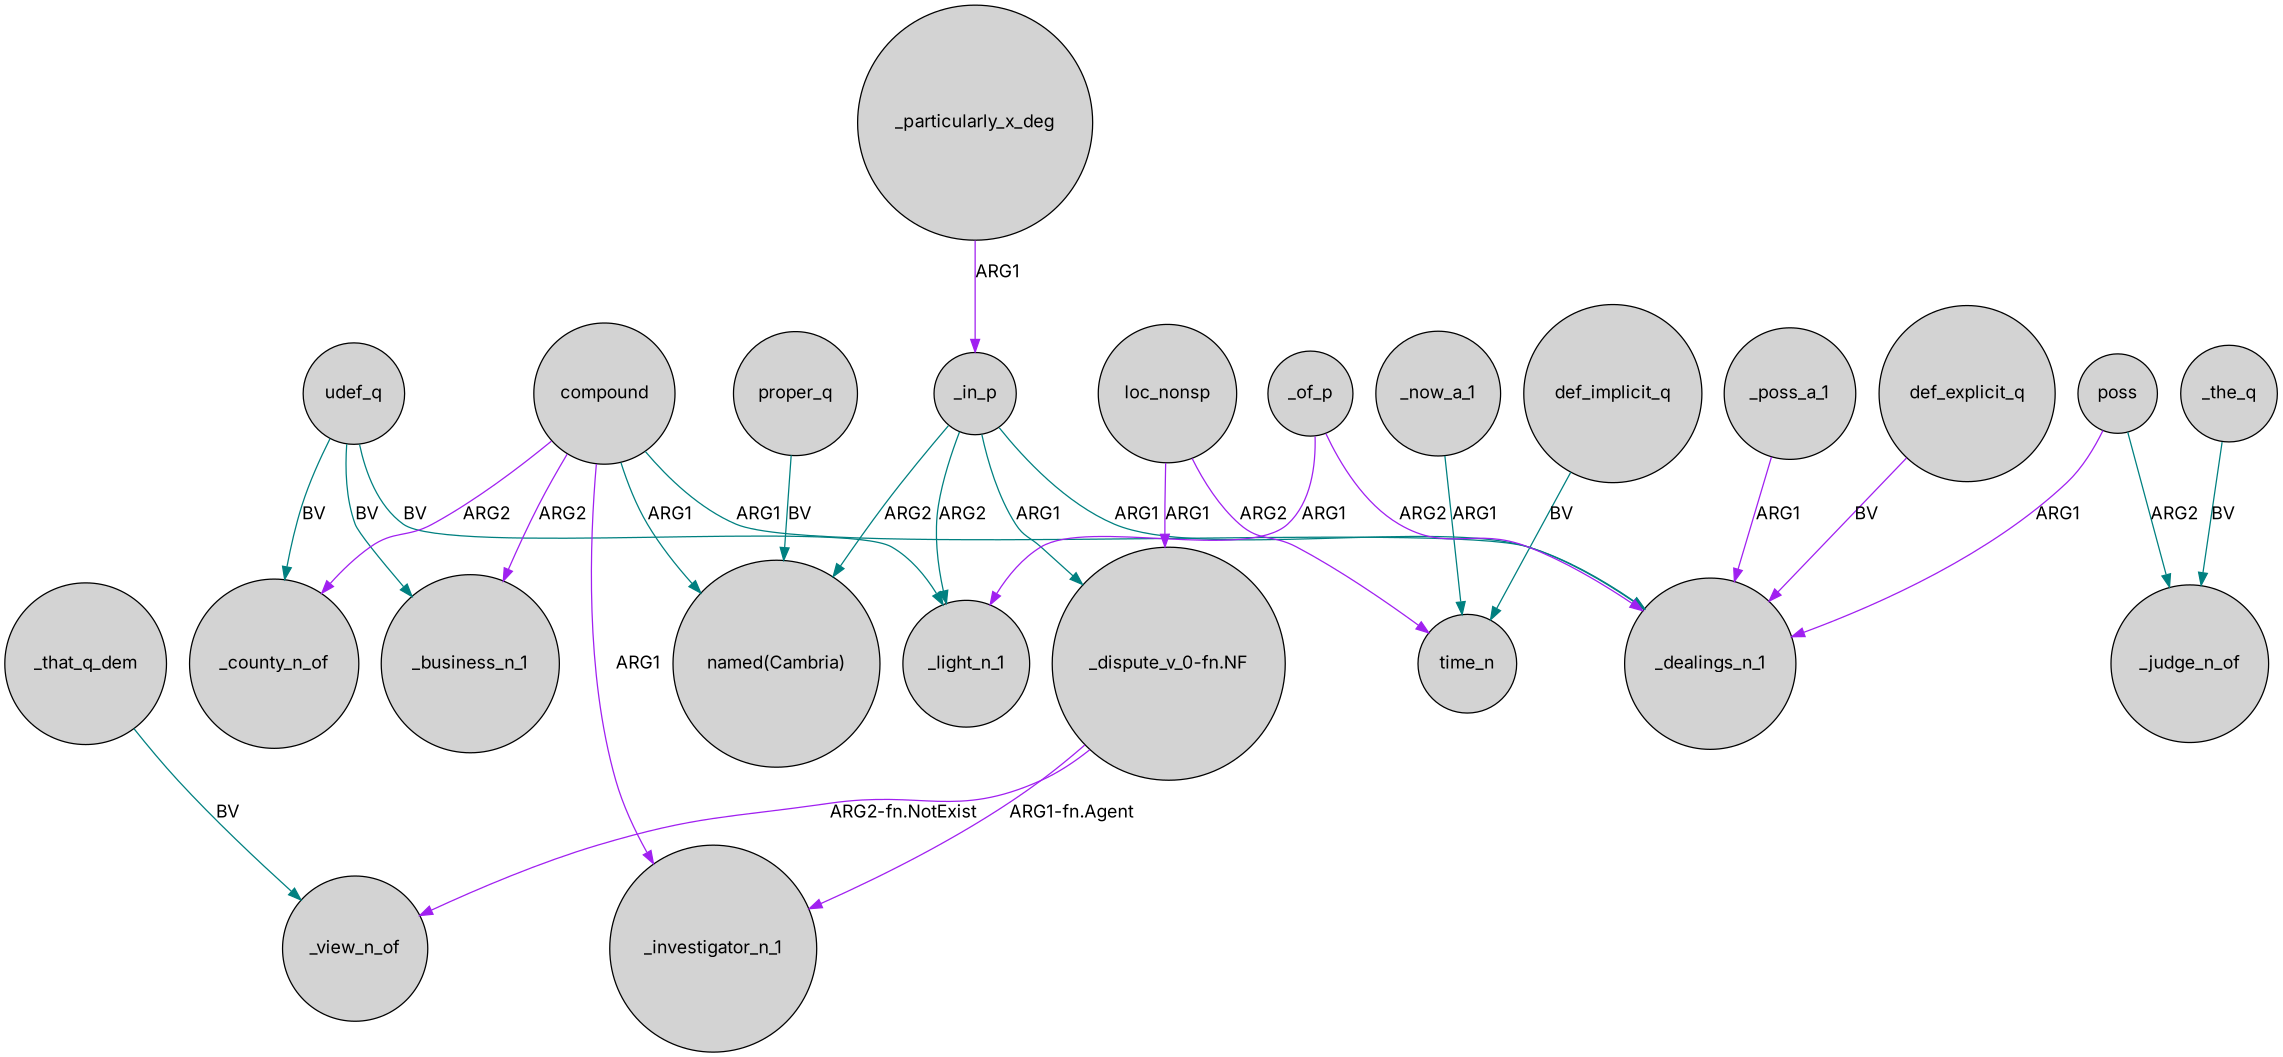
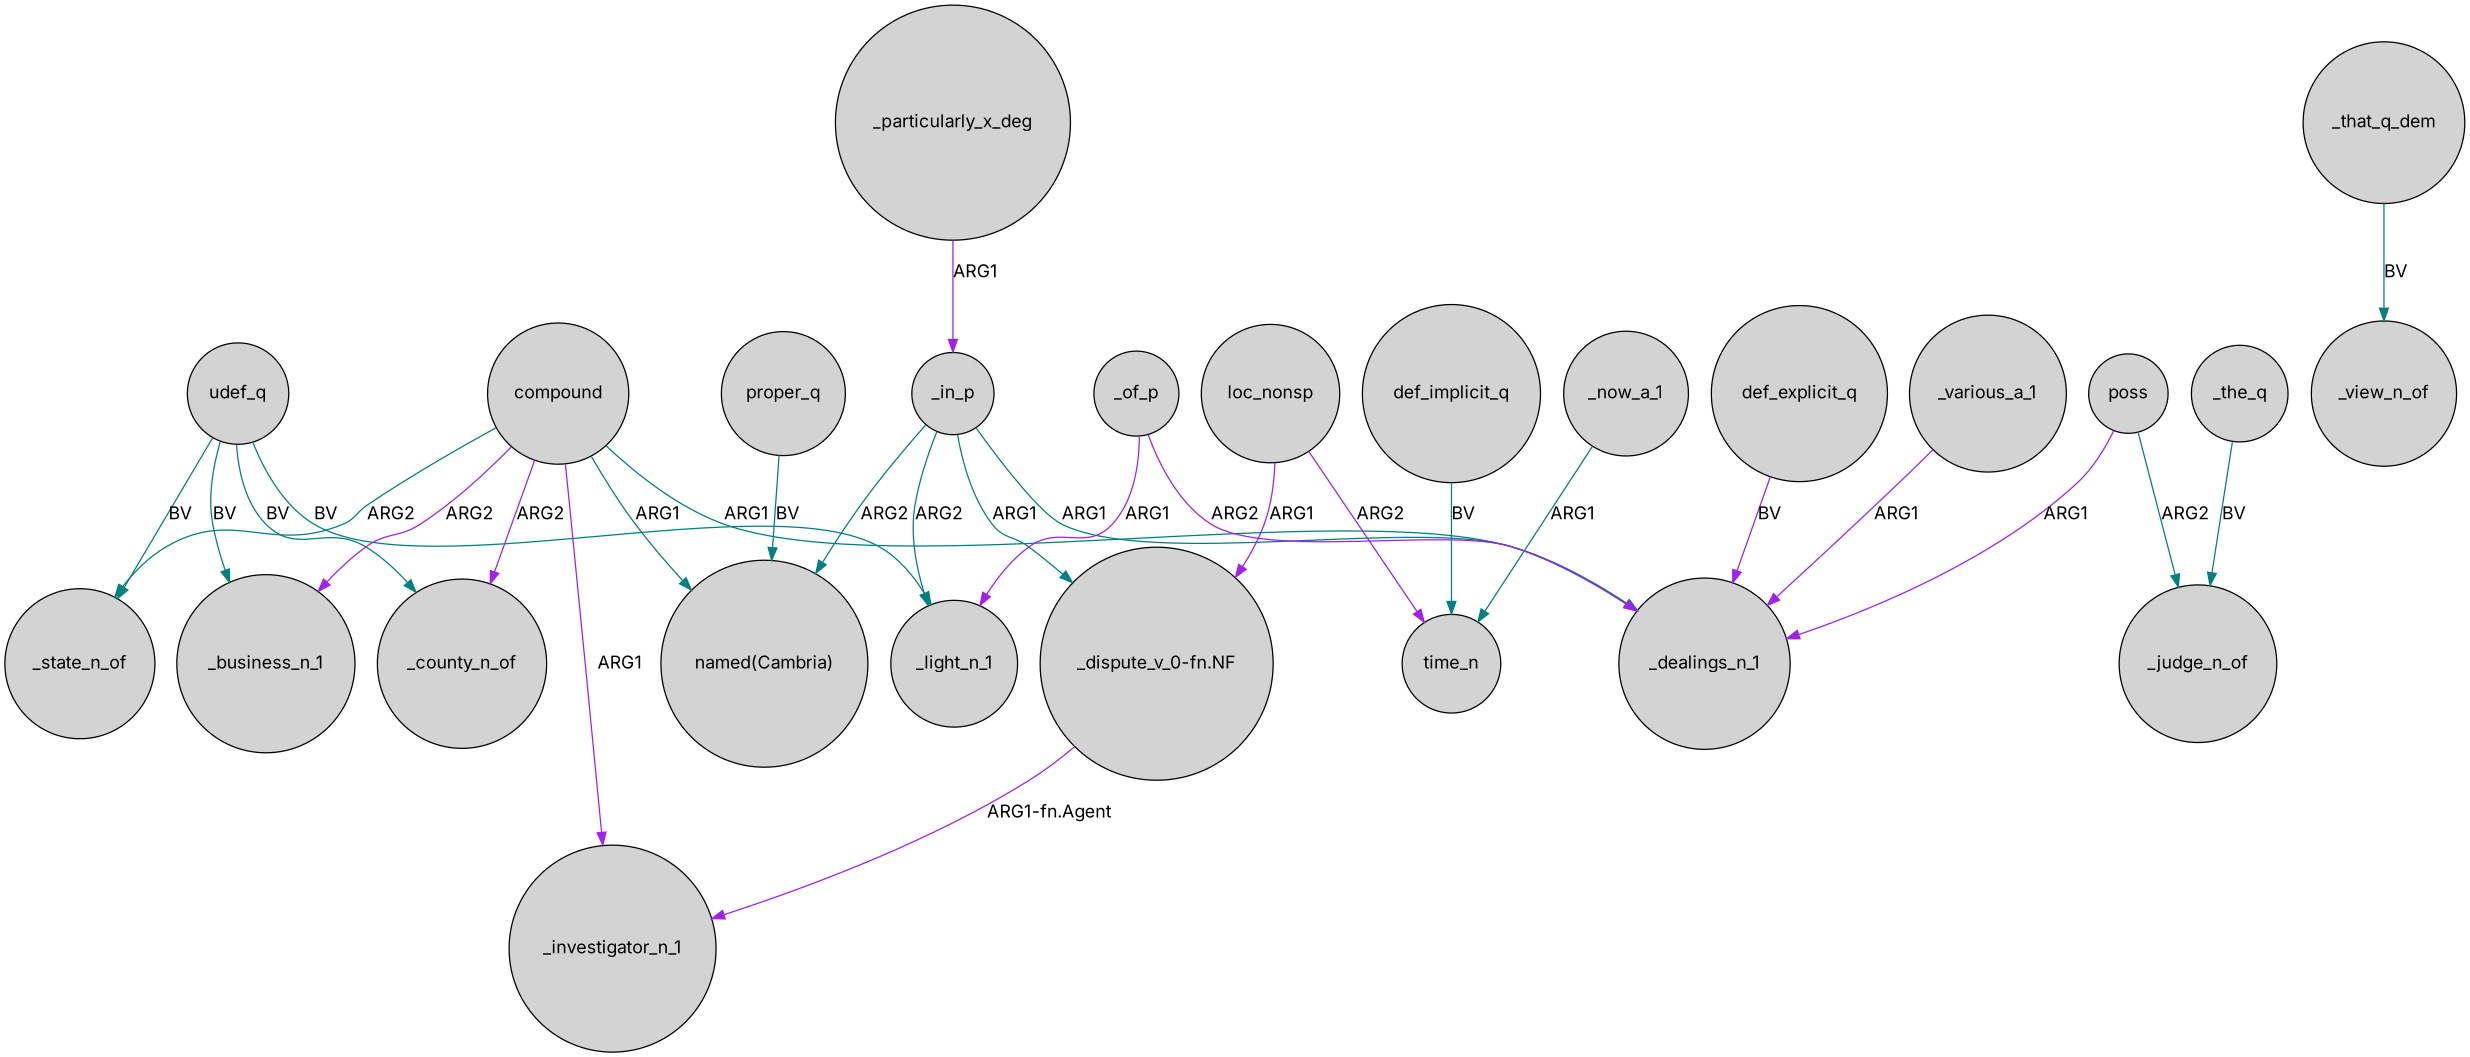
(1790, 394) -> (1988, 394)
none -> (80, 664)
(759, 812) -> none
